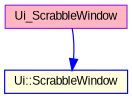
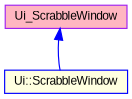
(74, 44) -> (58, 55)
